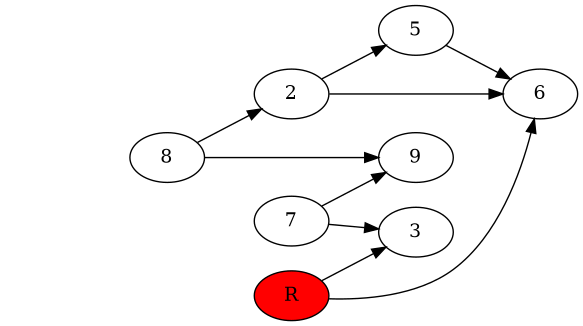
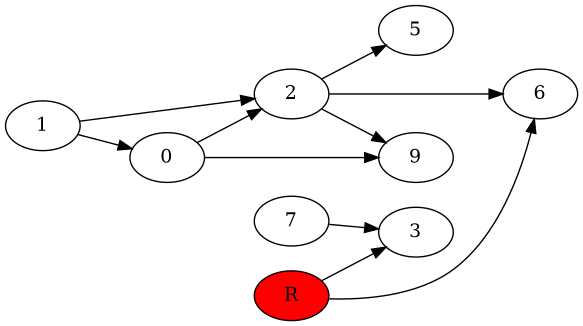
(472, 59) -> none
none -> (43, 126)
(167, 158) -> (167, 158)
(348, 193) -> (348, 123)
